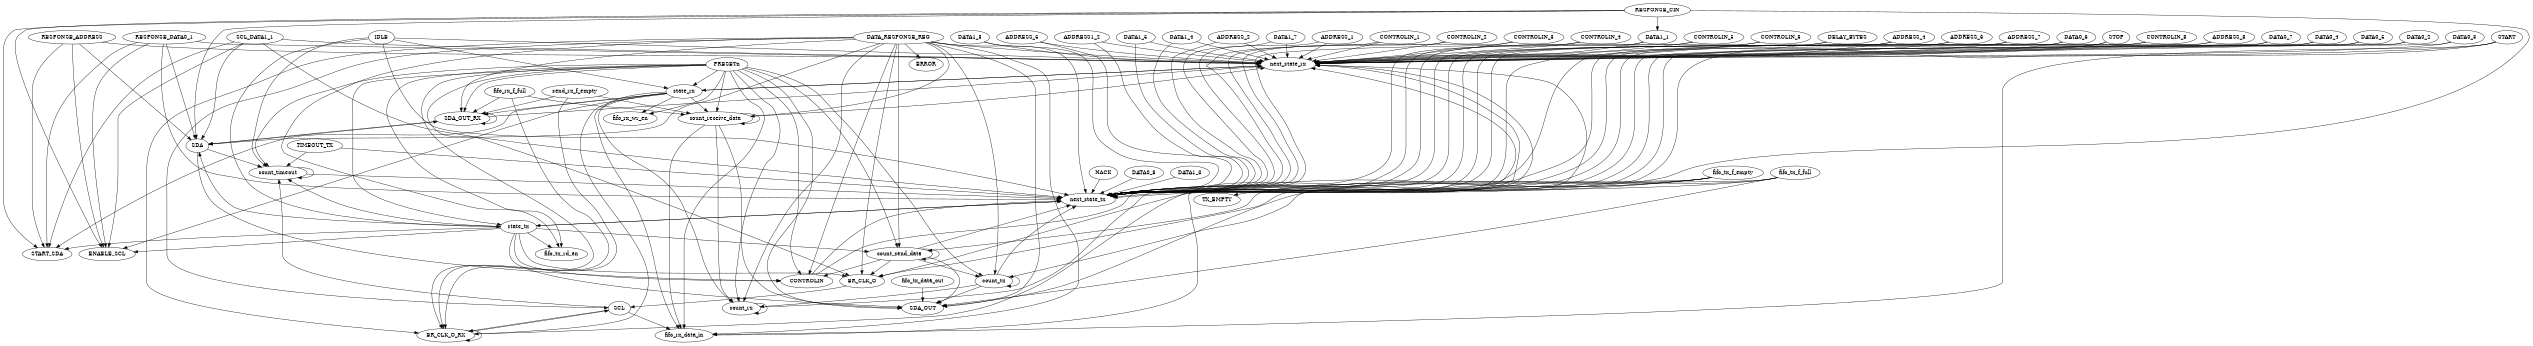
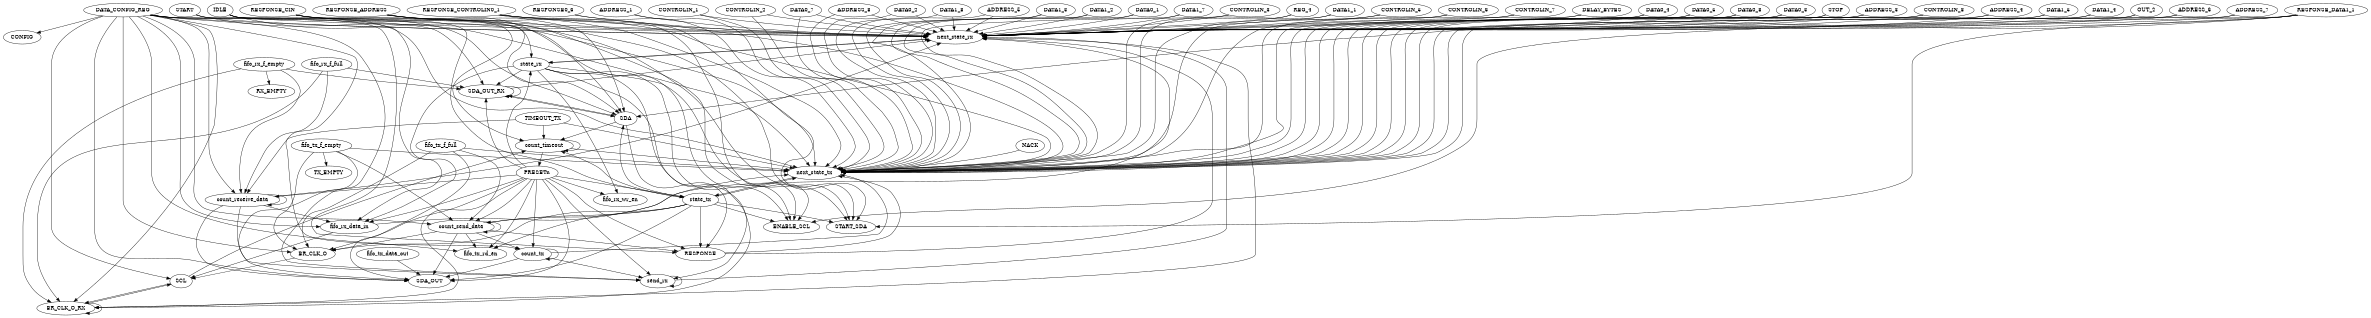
none -> (1148, 10)
none -> (1535, 10)
none -> (1882, 10)
(1657, 22) -> (610, 28)
none -> (1003, 25)
none -> (1361, 30)
(164, 37) -> (461, 10)
(255, 37) -> (2326, 10)
(899, 37) -> (123, 10)
(1082, 37) -> (1102, 10)
(1234, 37) -> (2147, 10)
(1601, 37) -> (1303, 10)
(2076, 37) -> (553, 10)
none -> (785, 64)
(926, 64) -> (22, 37)
(457, 70) -> (541, 157)
none -> (271, 91)
(575, 91) -> (264, 64)
(700, 105) -> (369, 127)
(1294, 200) -> (500, 174)
none -> (469, 238)
(807, 281) -> (700, 254)
(741, 308) -> (658, 281)
(648, 320) -> (264, 255)
